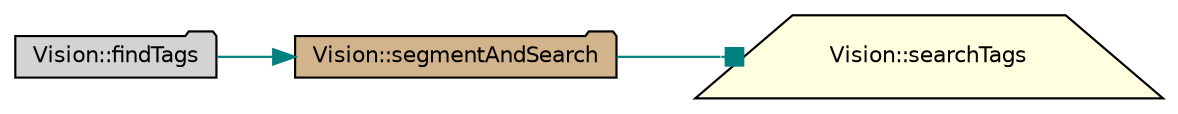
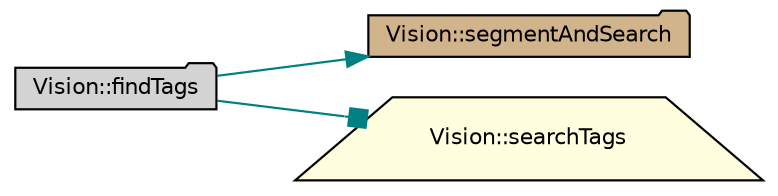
(669, 57) -> (281, 109)
